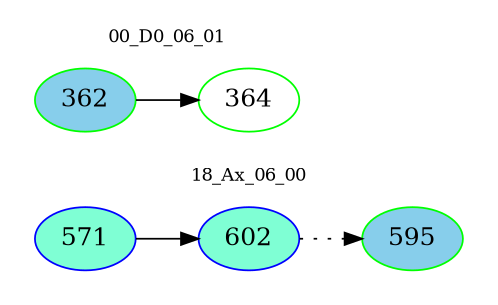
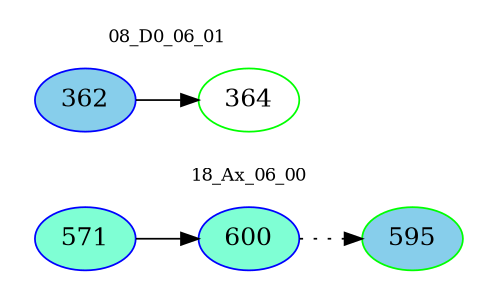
(167, 38) -> (167, 38)
(85, 100) -> (85, 100)
(249, 239) -> (249, 239)
